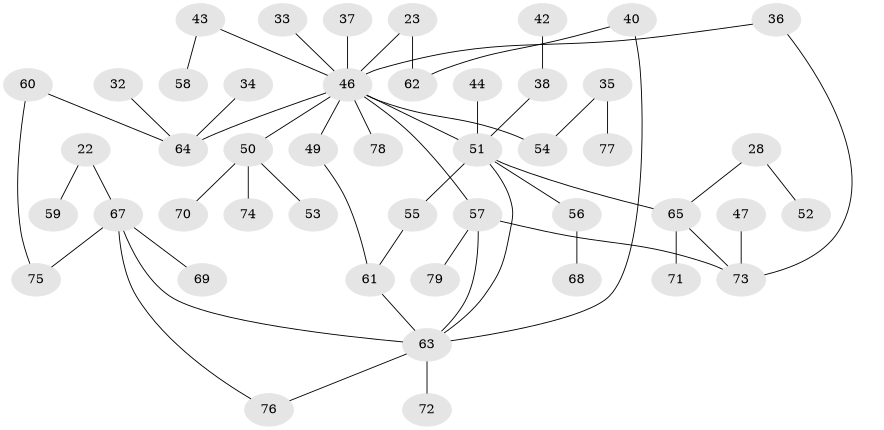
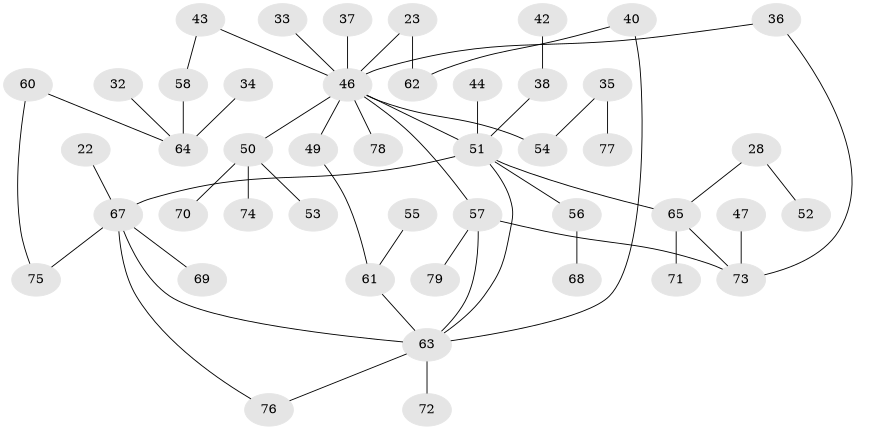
(264, 115) -> (183, 117)
(445, 182) -> (295, 177)
(53, 215) -> none
